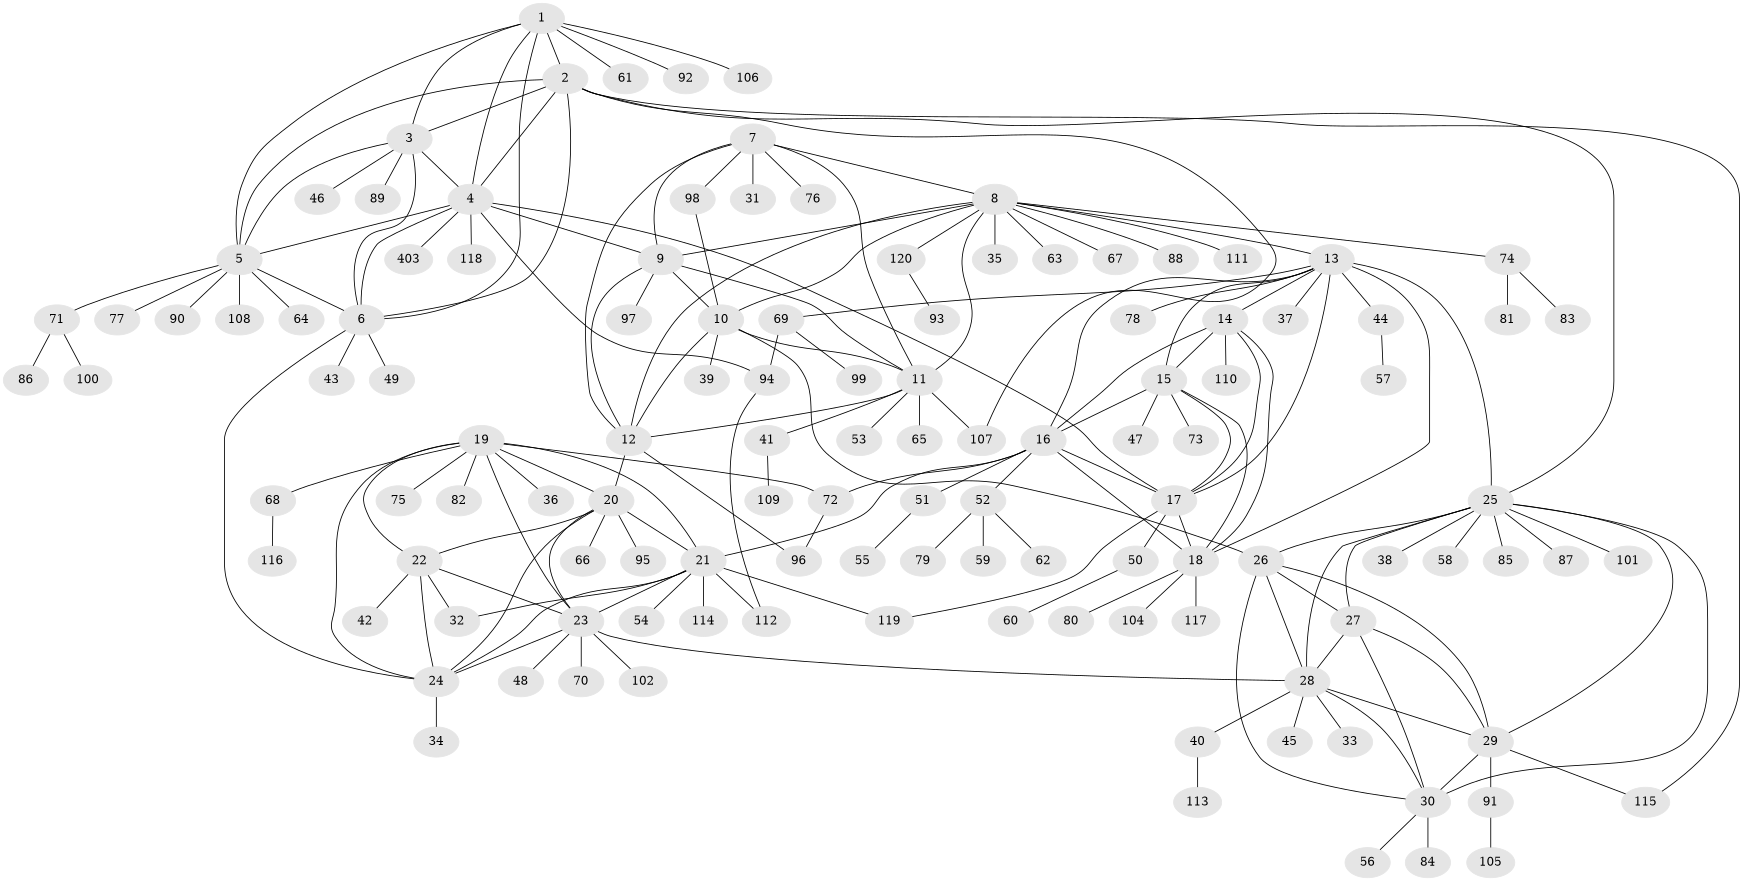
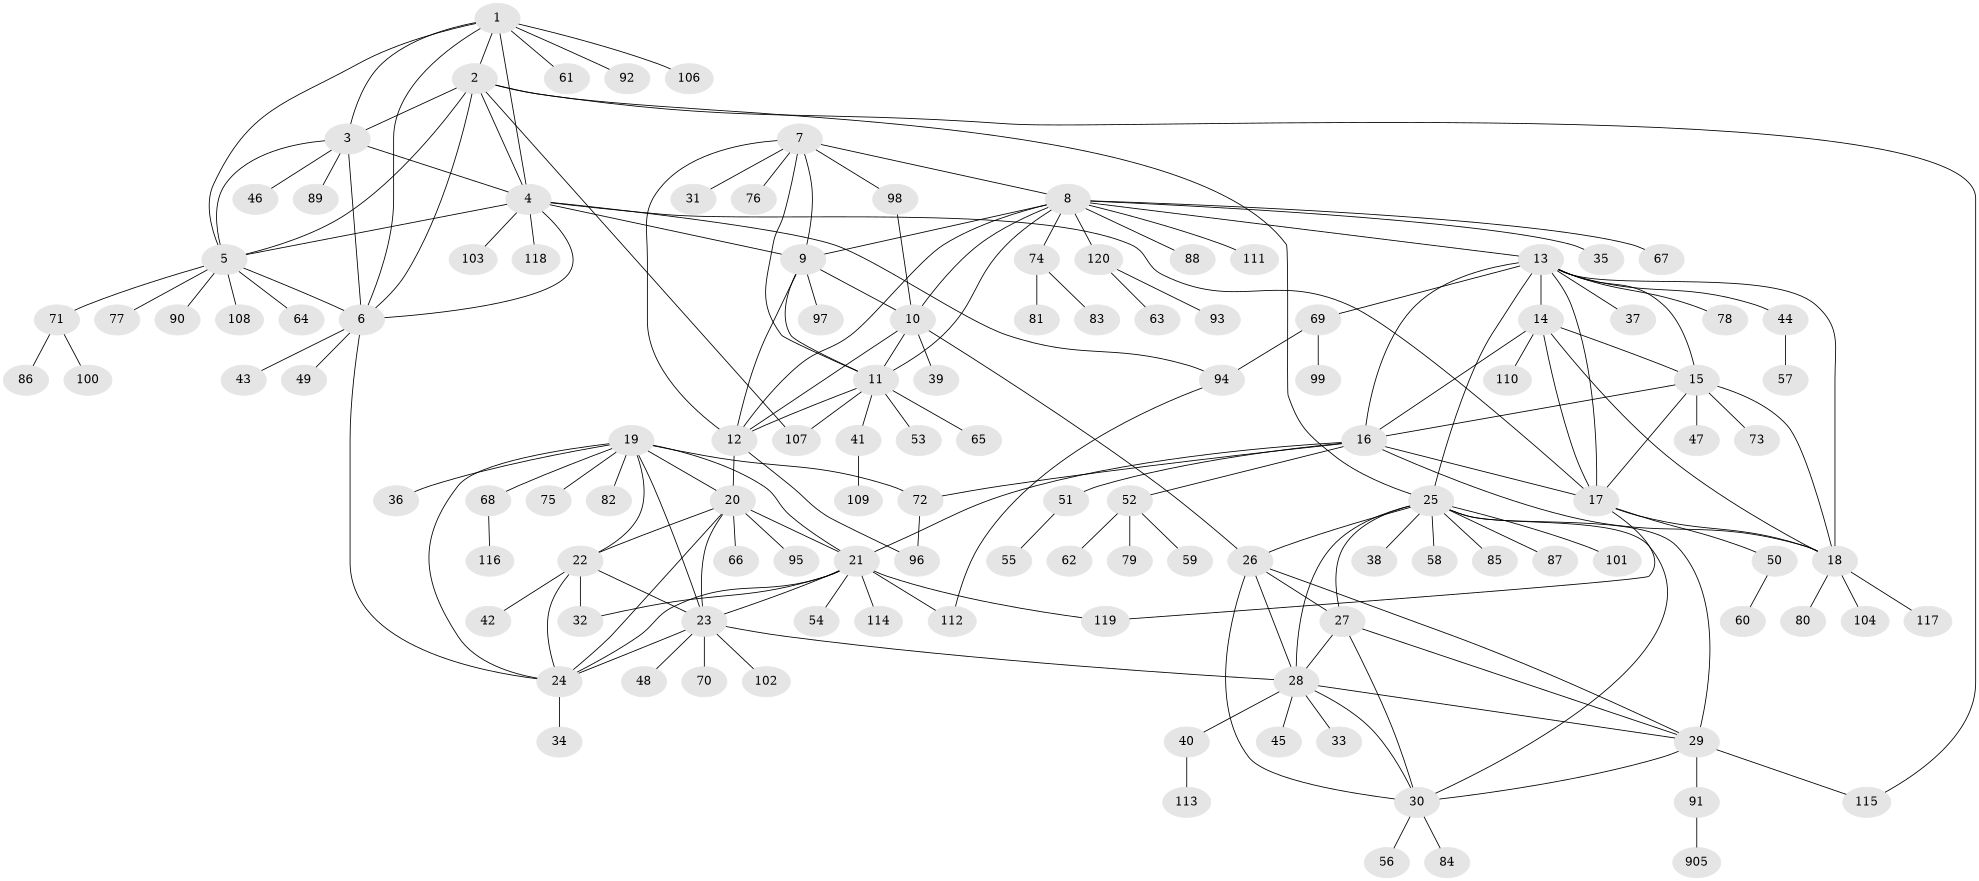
(1025, 229) -> (1128, 290)
(409, 260) -> (473, 260)
(1491, 863) -> (1697, 863)
